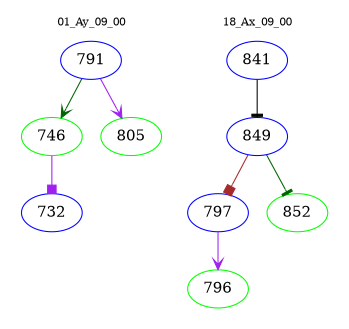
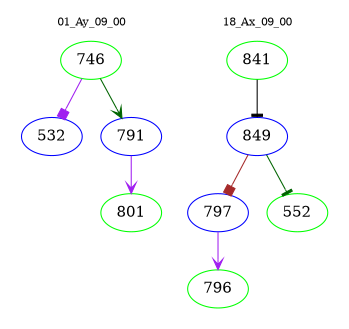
(257, 60) -> (257, 60)
(74, 93) -> (109, 94)
(131, 137) -> (131, 213)
(52, 213) -> (52, 137)
(297, 213) -> (297, 213)
